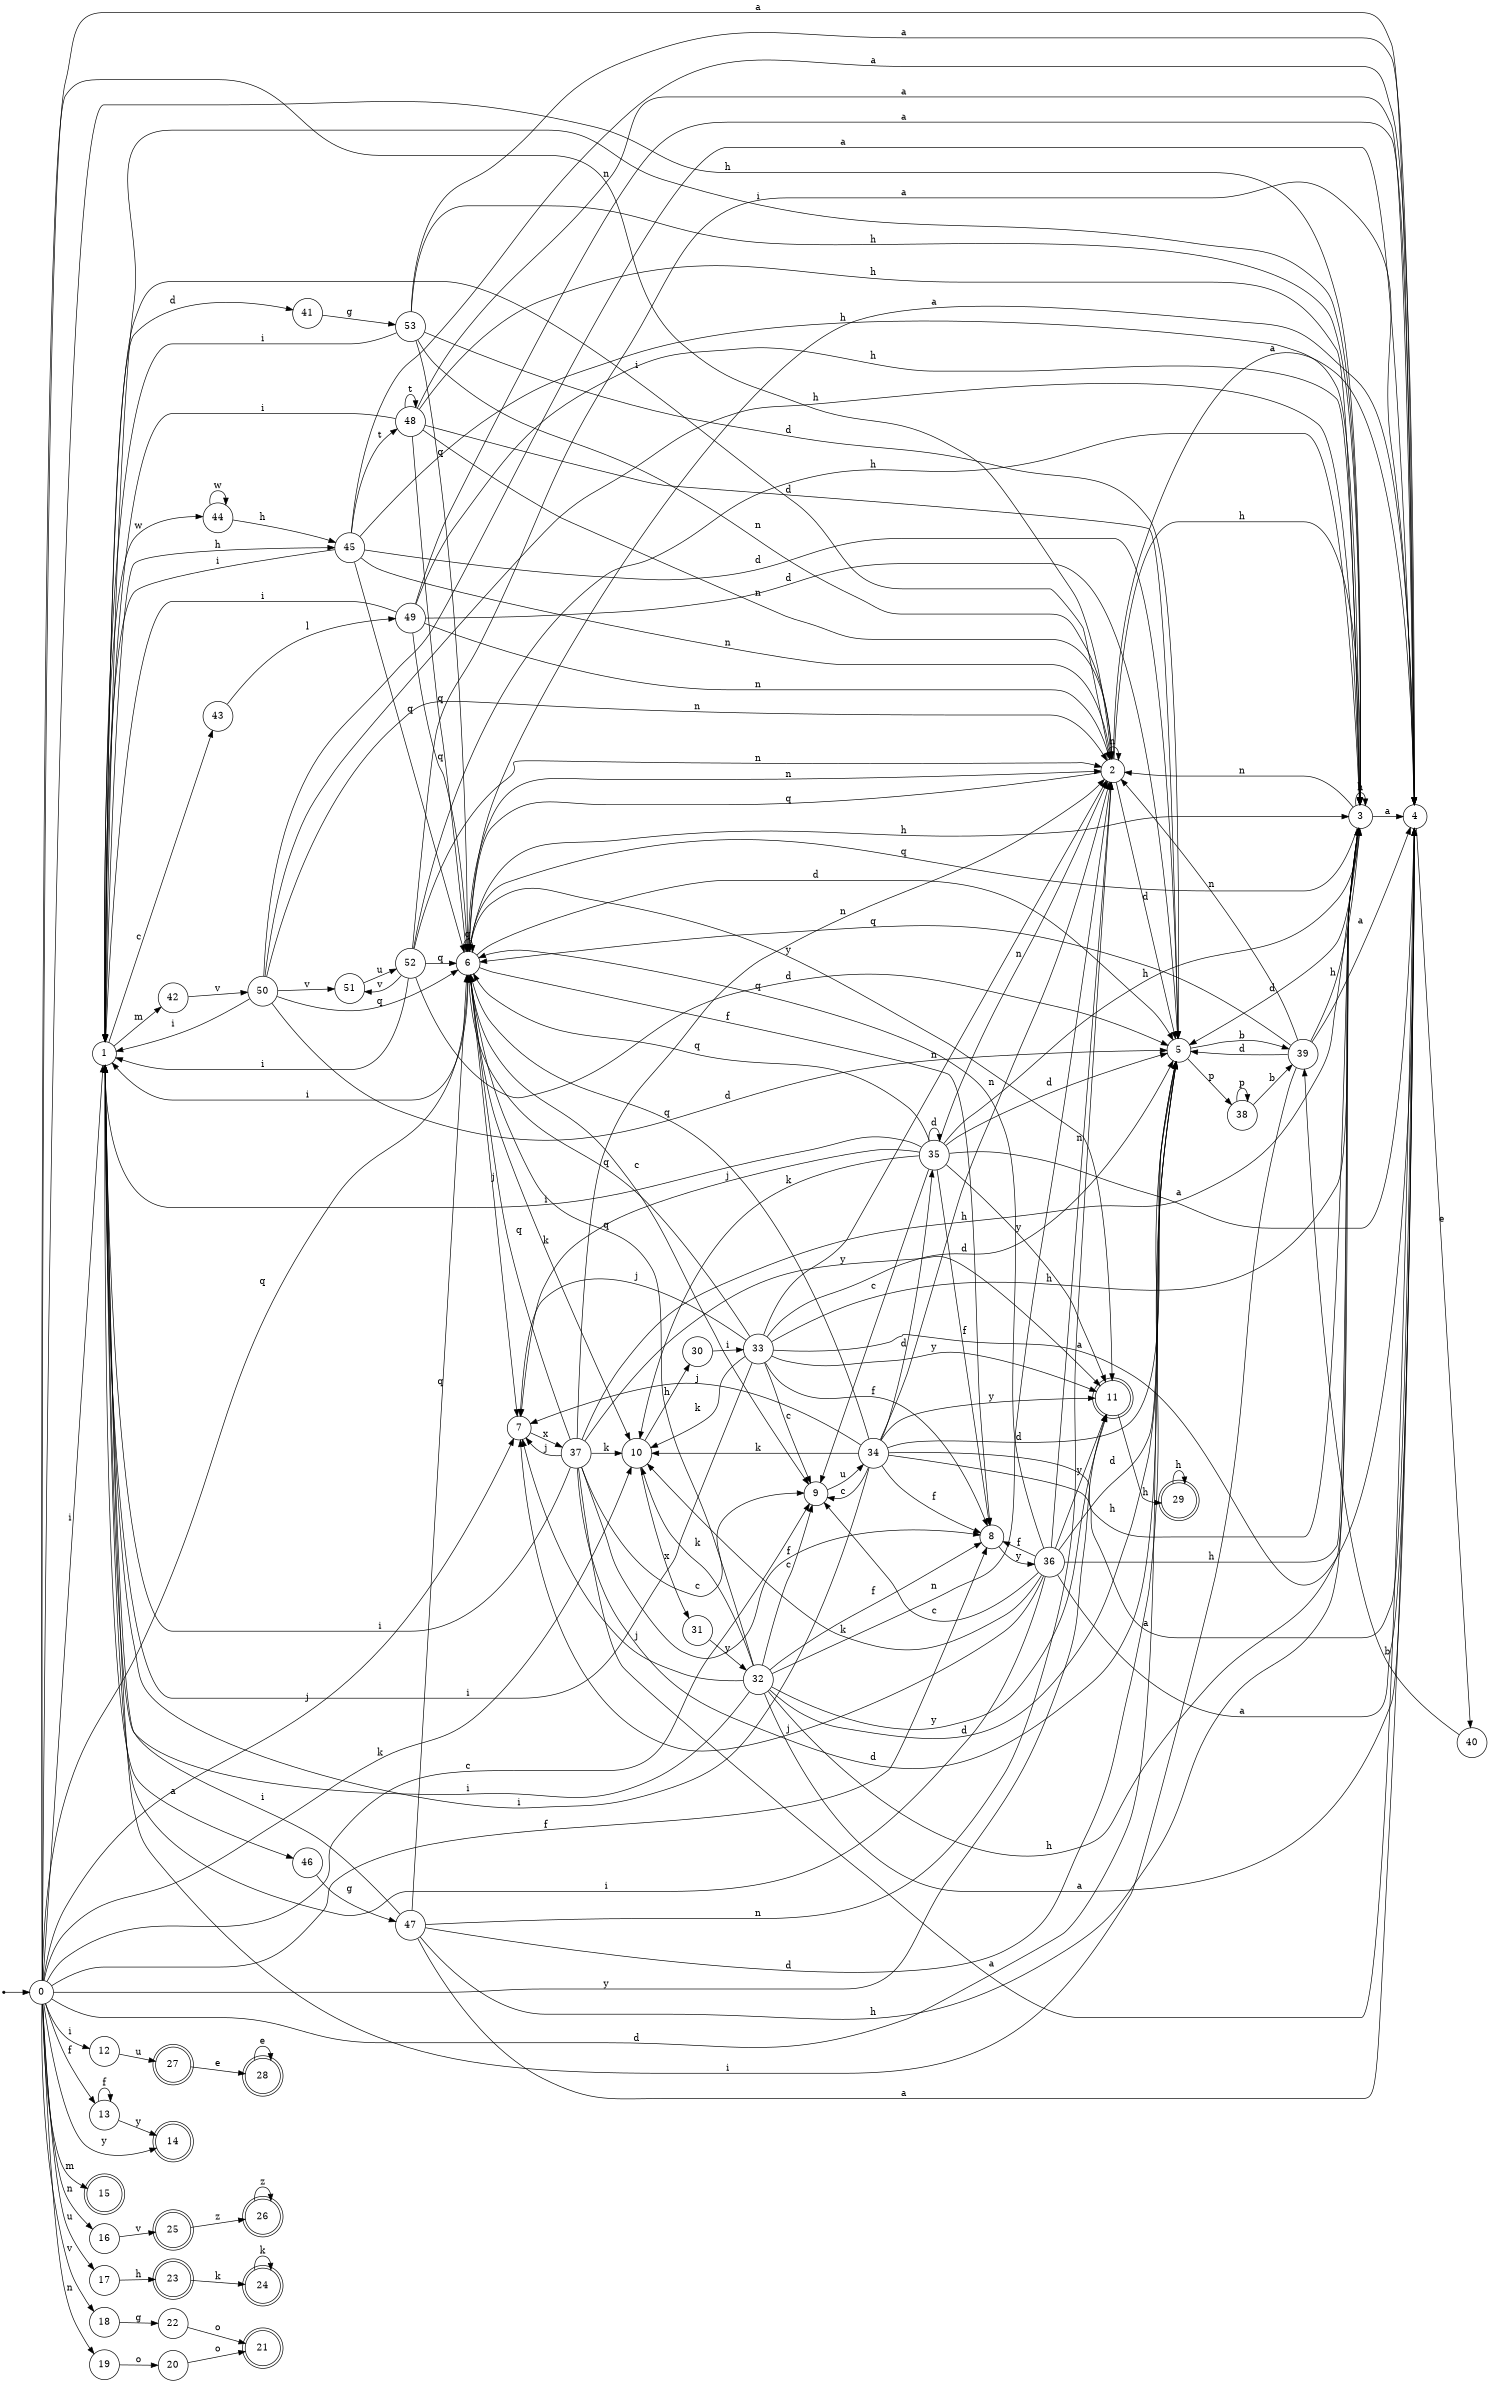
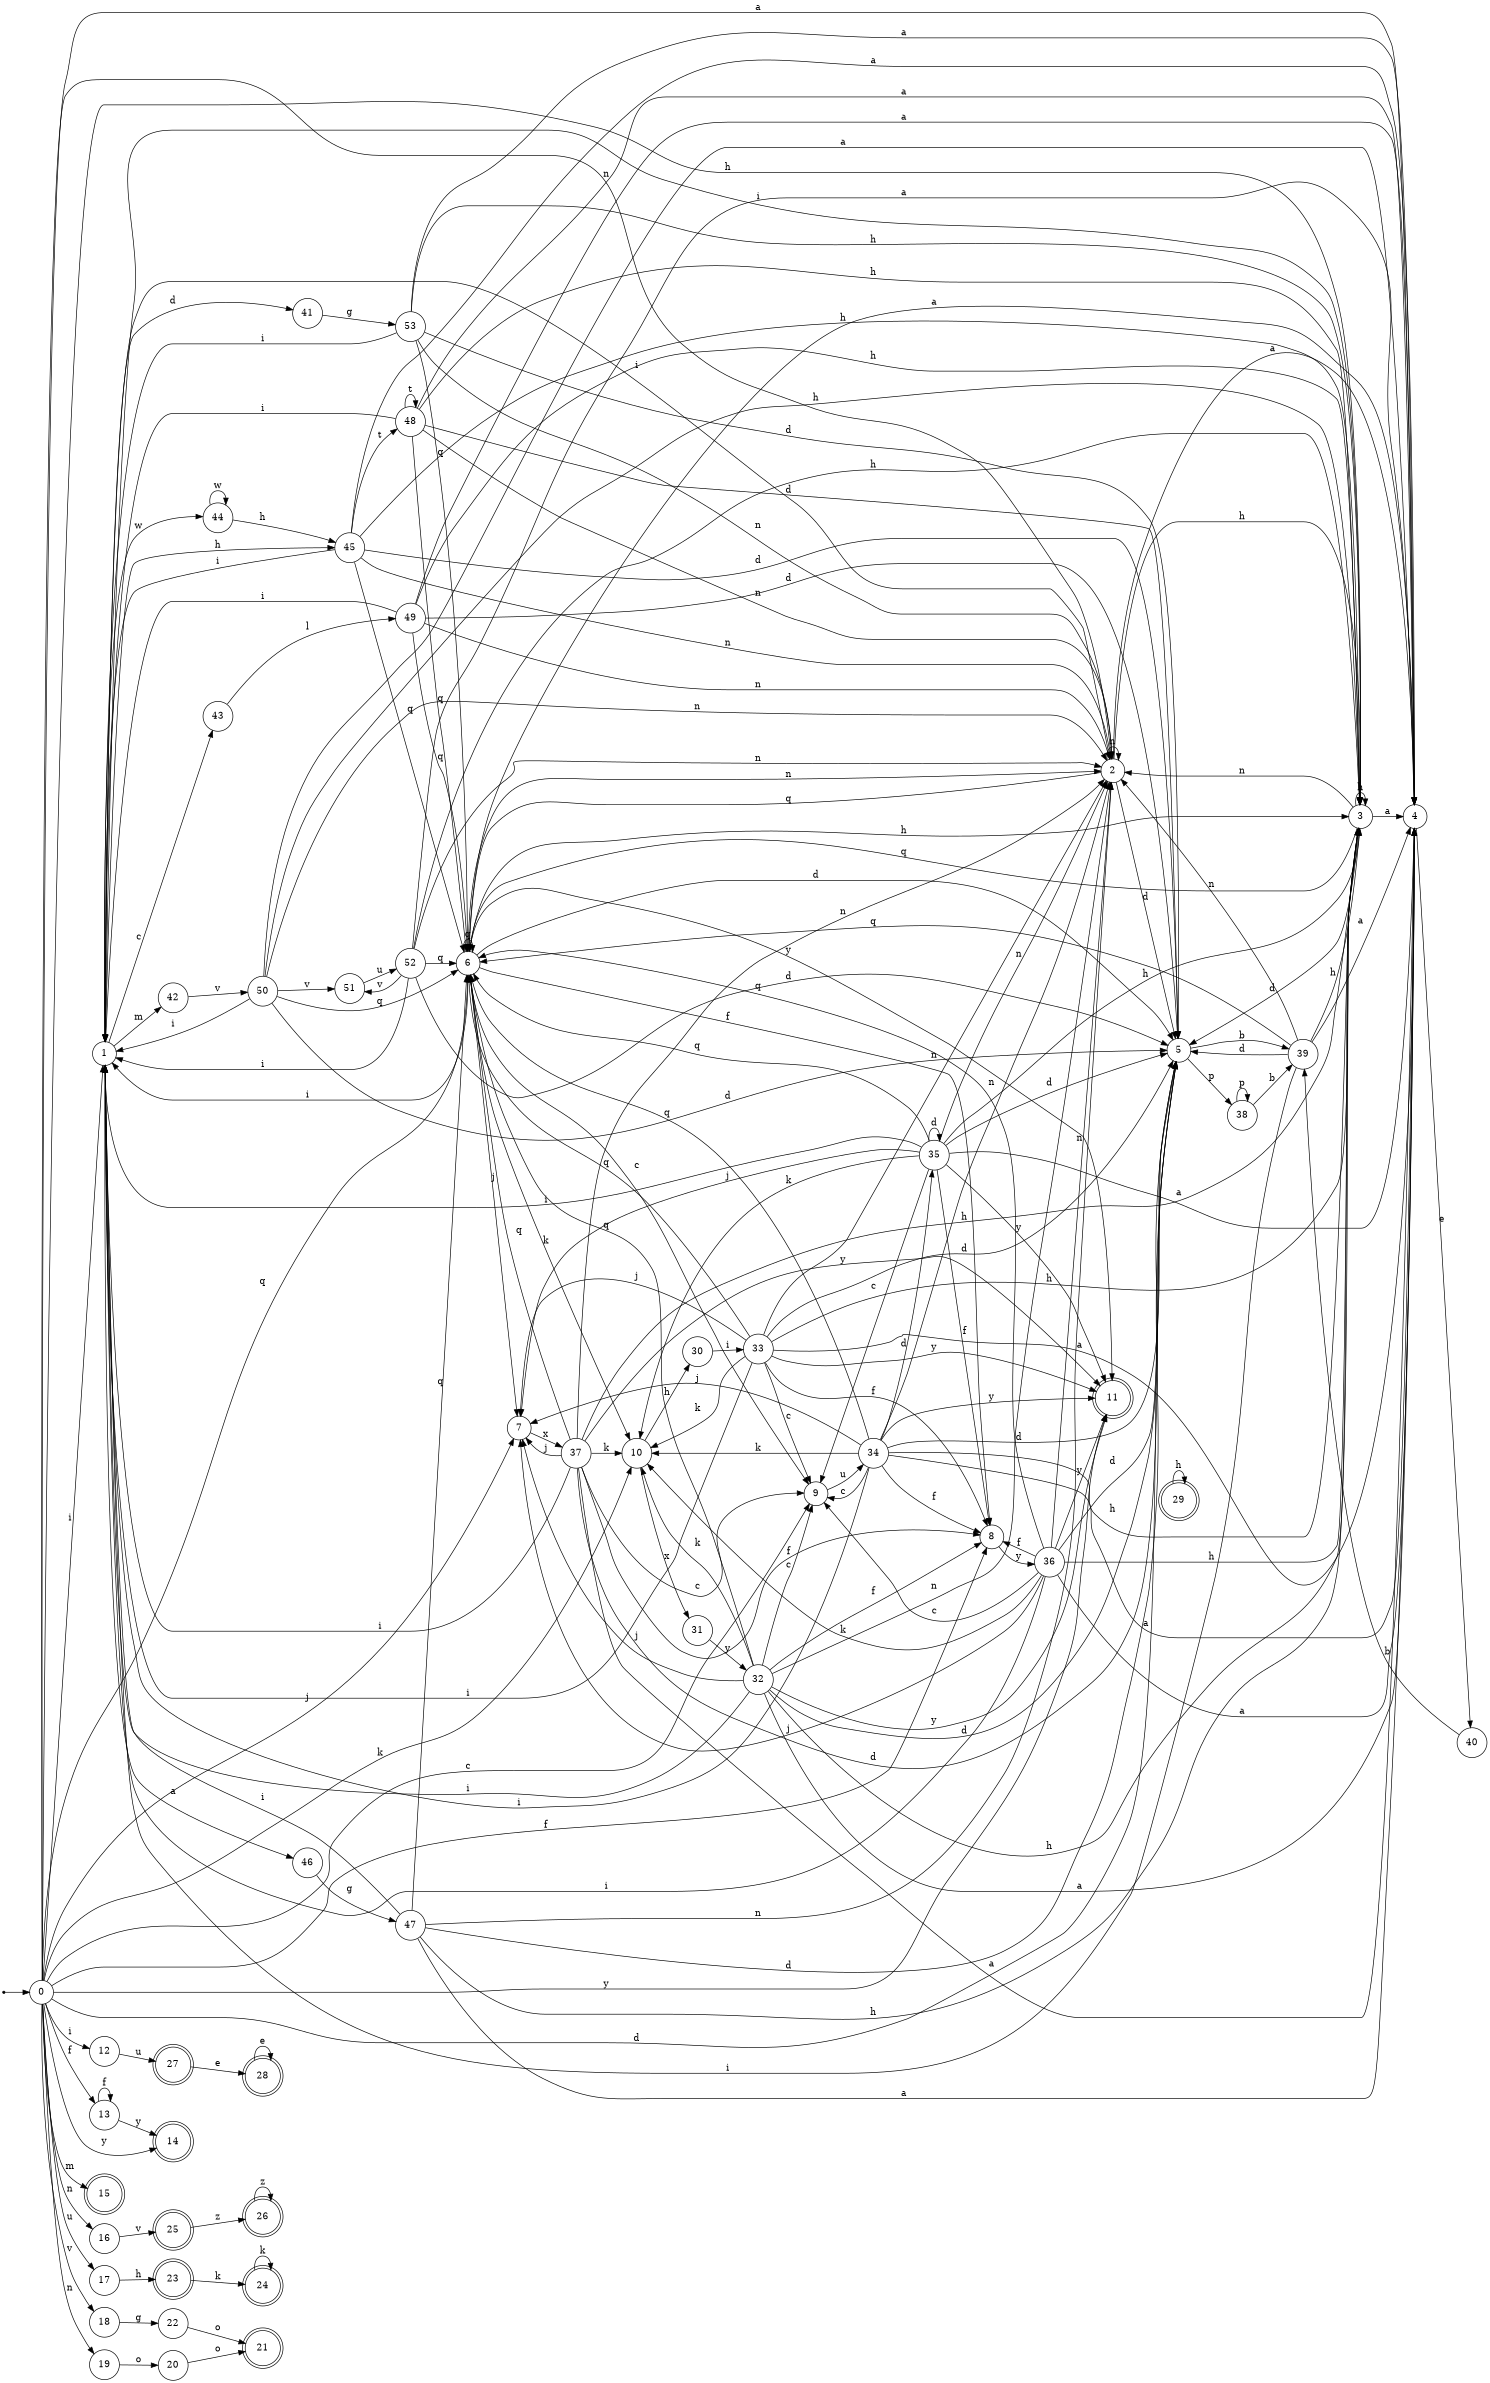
(1131, 1458) -> none
